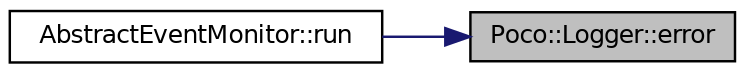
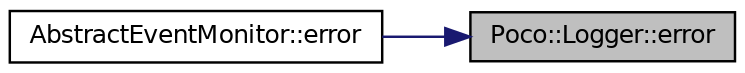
(196, 37) -> (196, 37)
